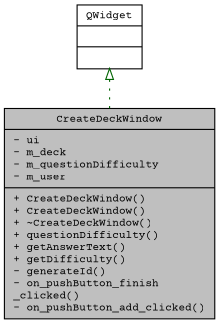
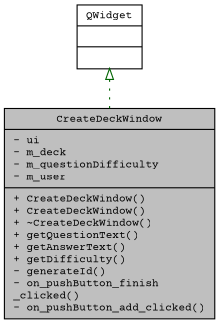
(86, 235) -> (77, 235)
